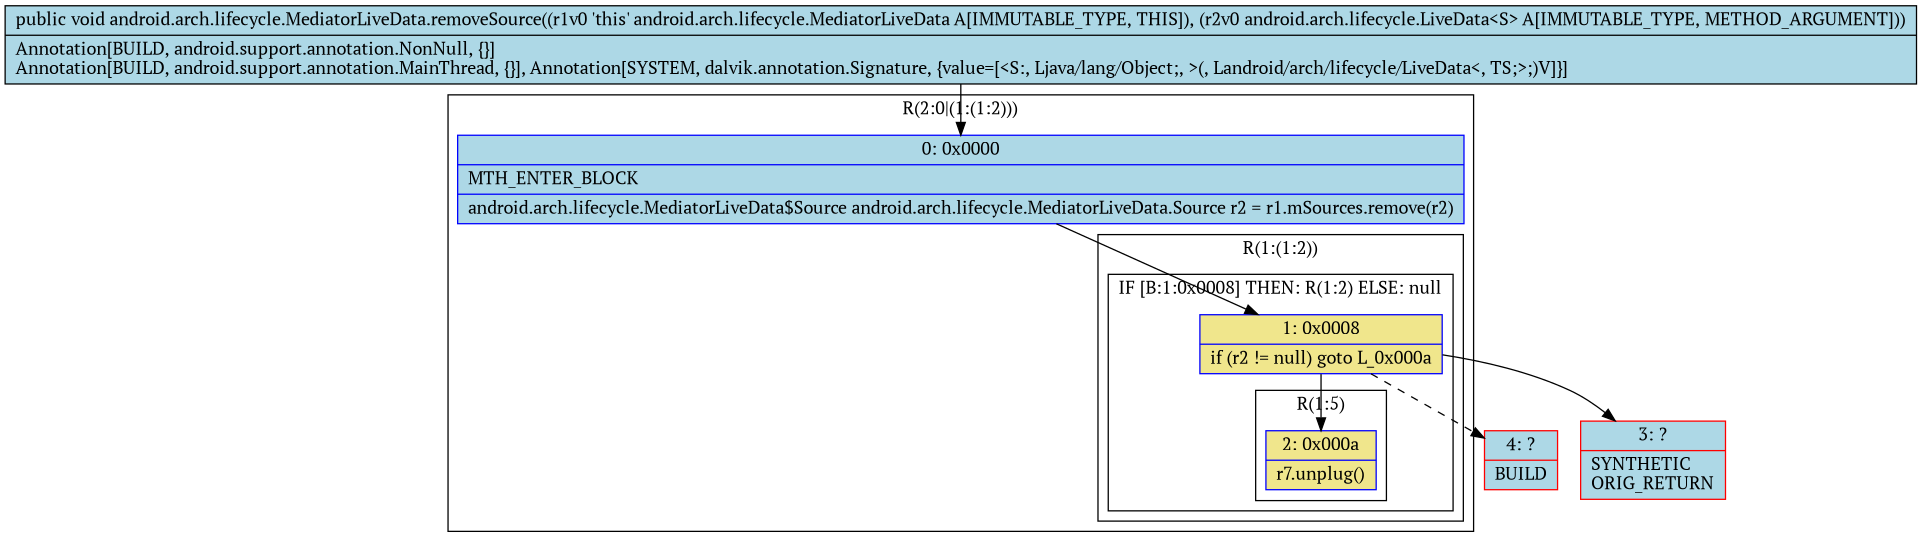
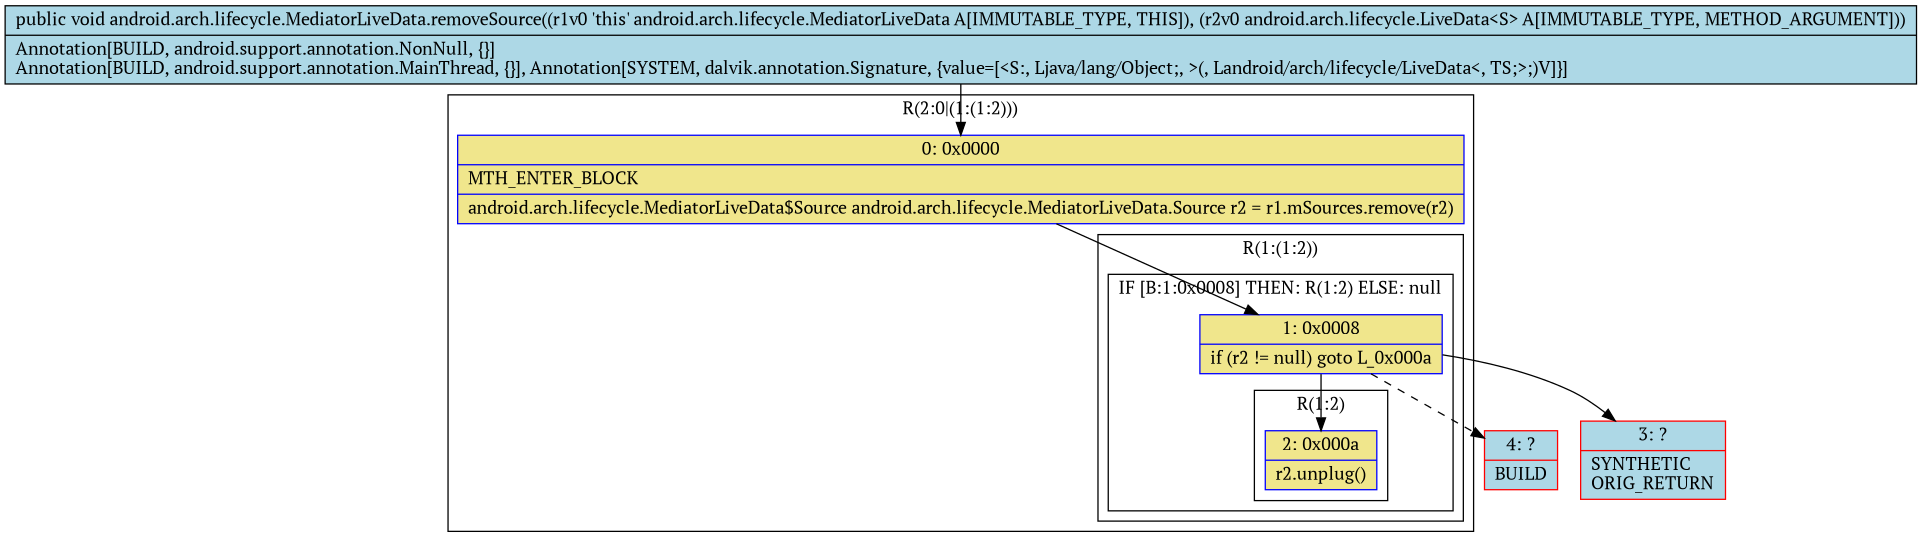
(961, 179) -> (961, 179)
(1321, 405) -> (1321, 405)
(1321, 474) -> (1321, 474)
